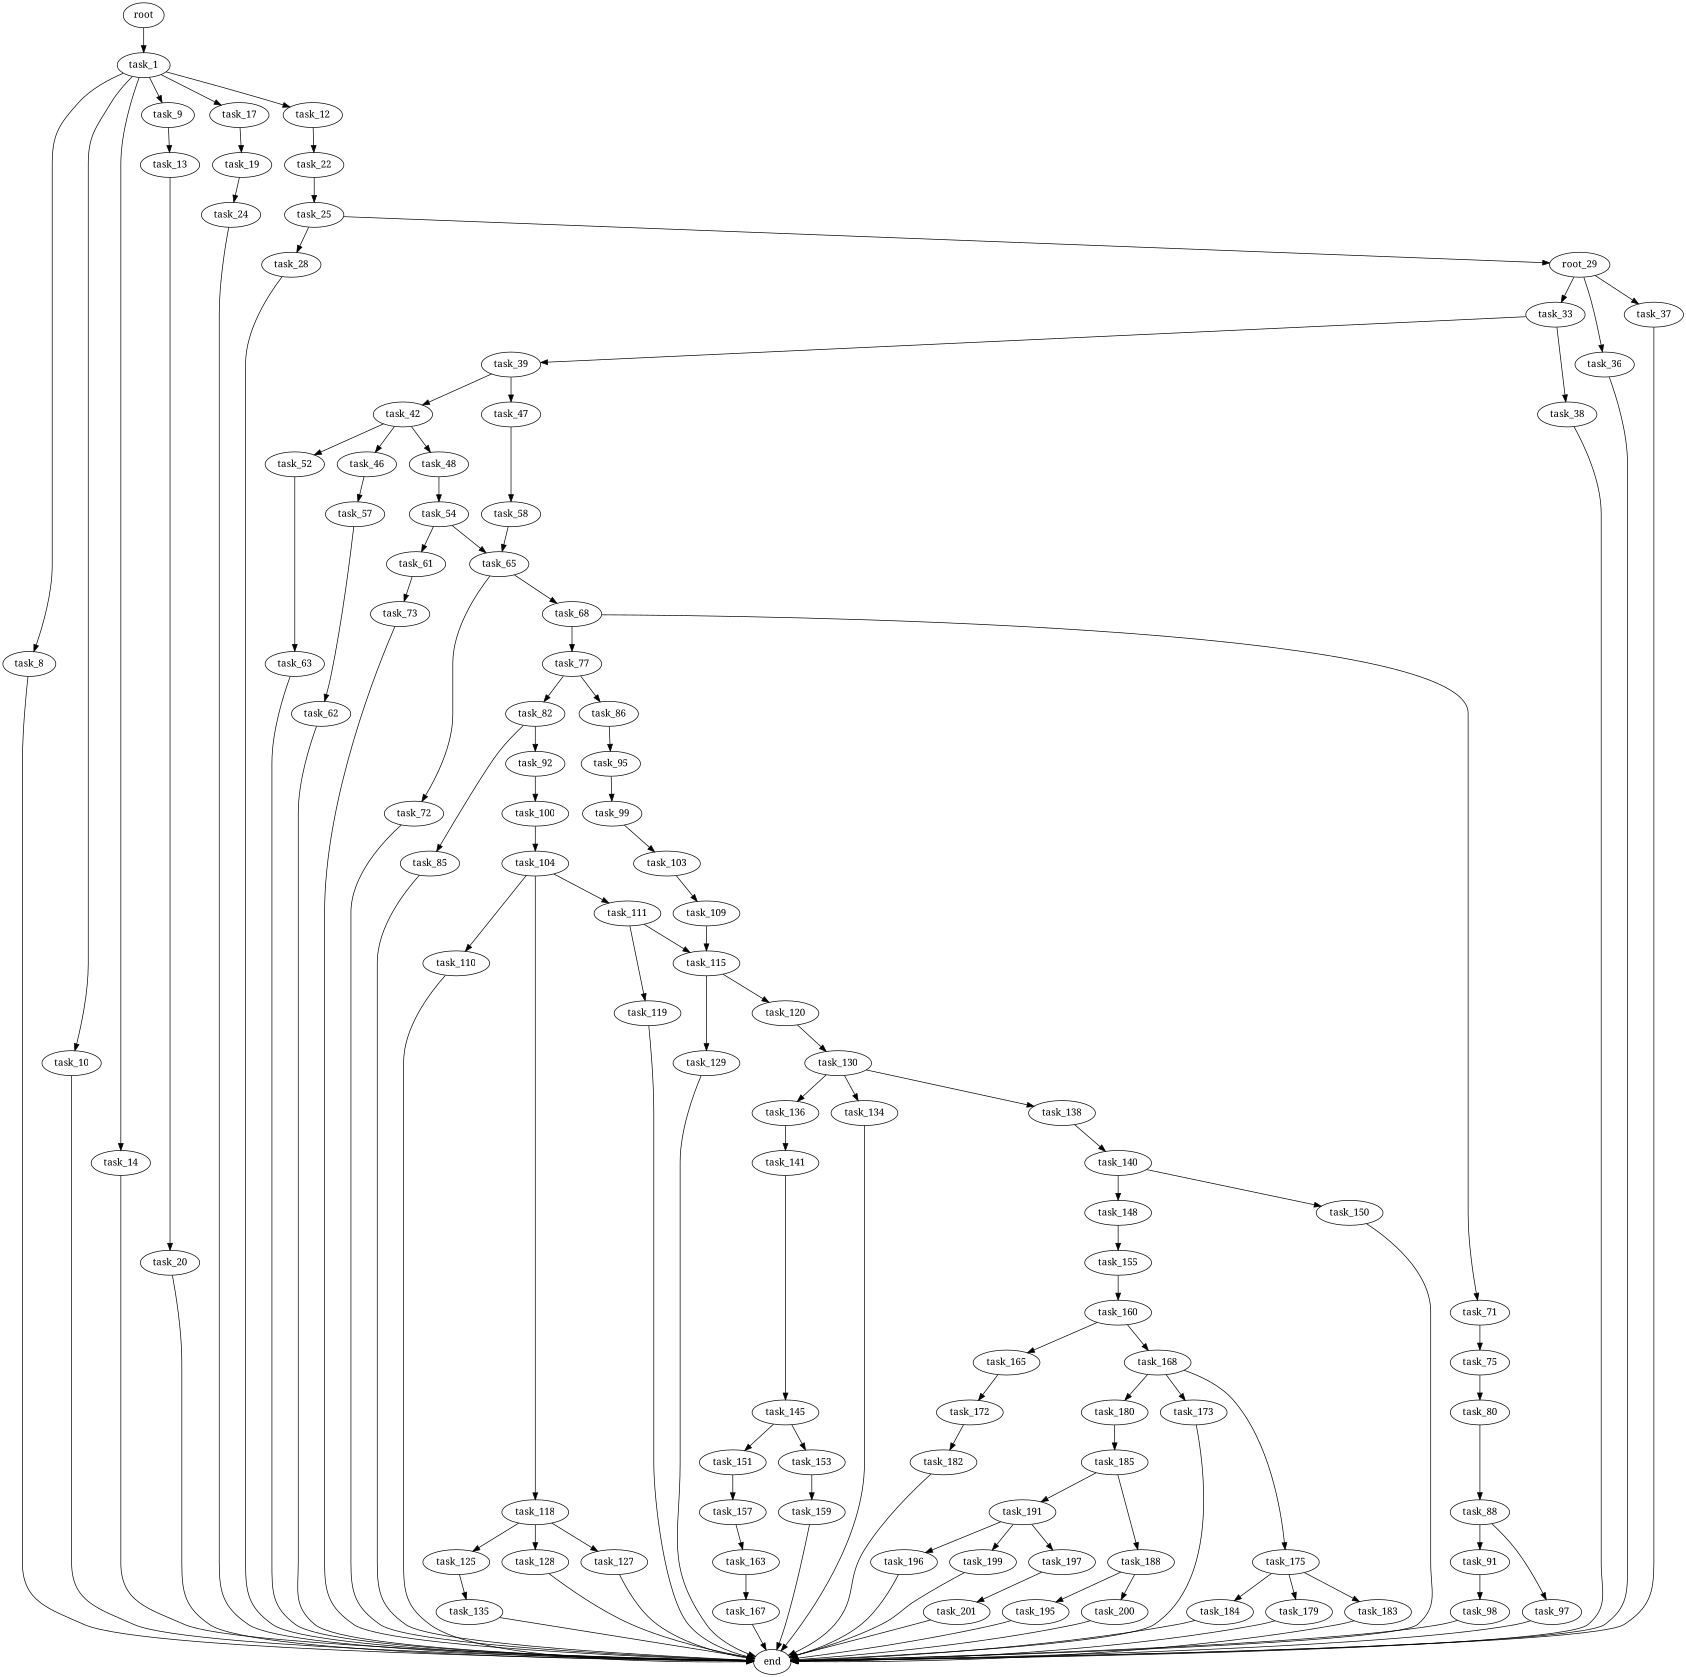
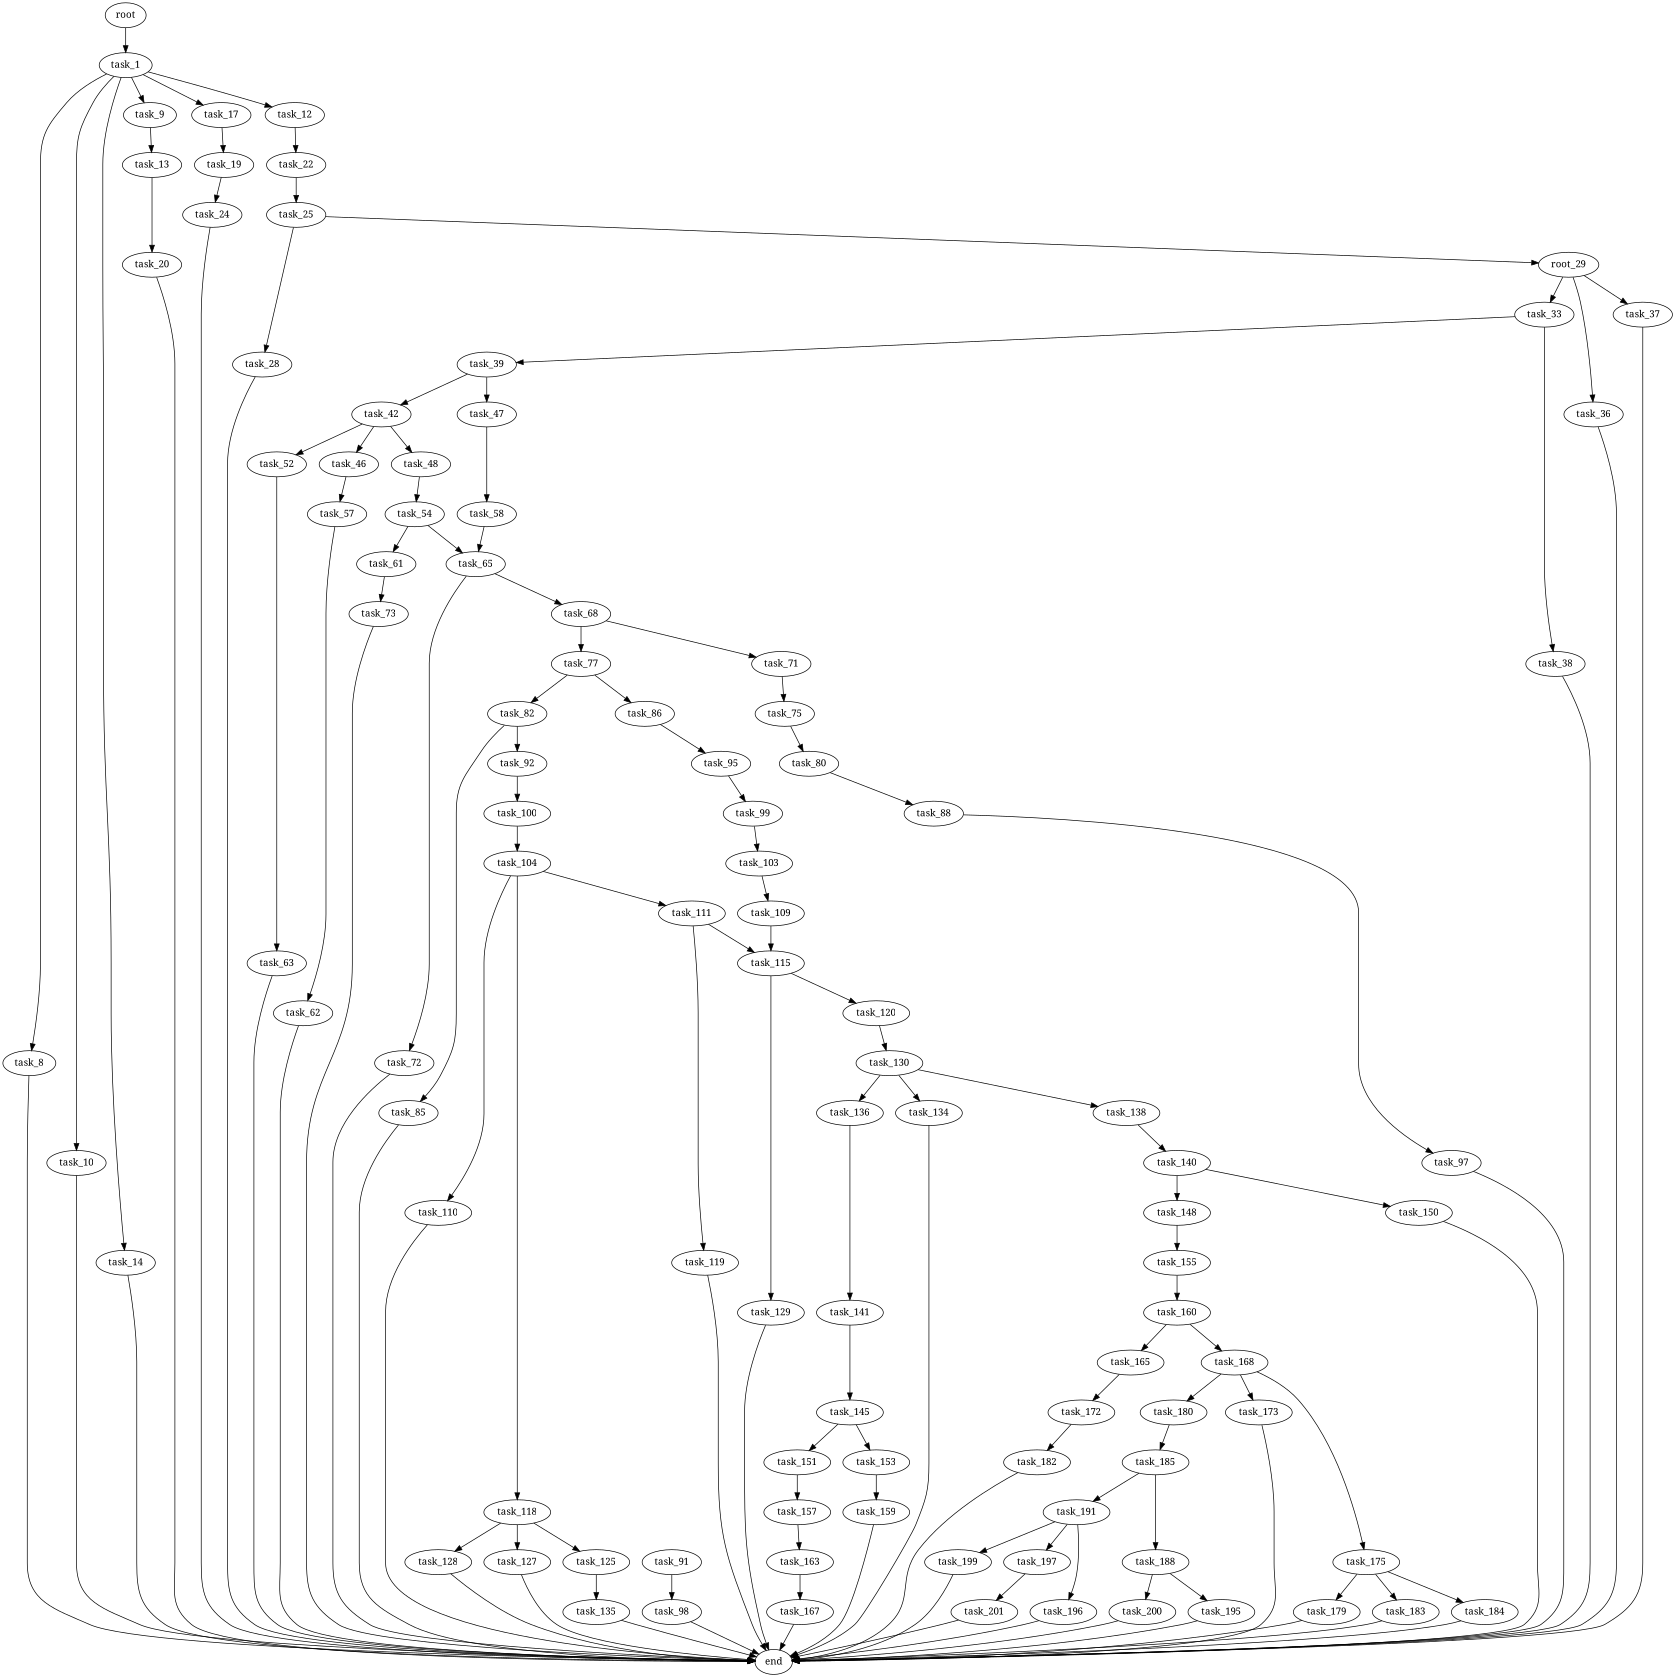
(1480, 1534) -> none
